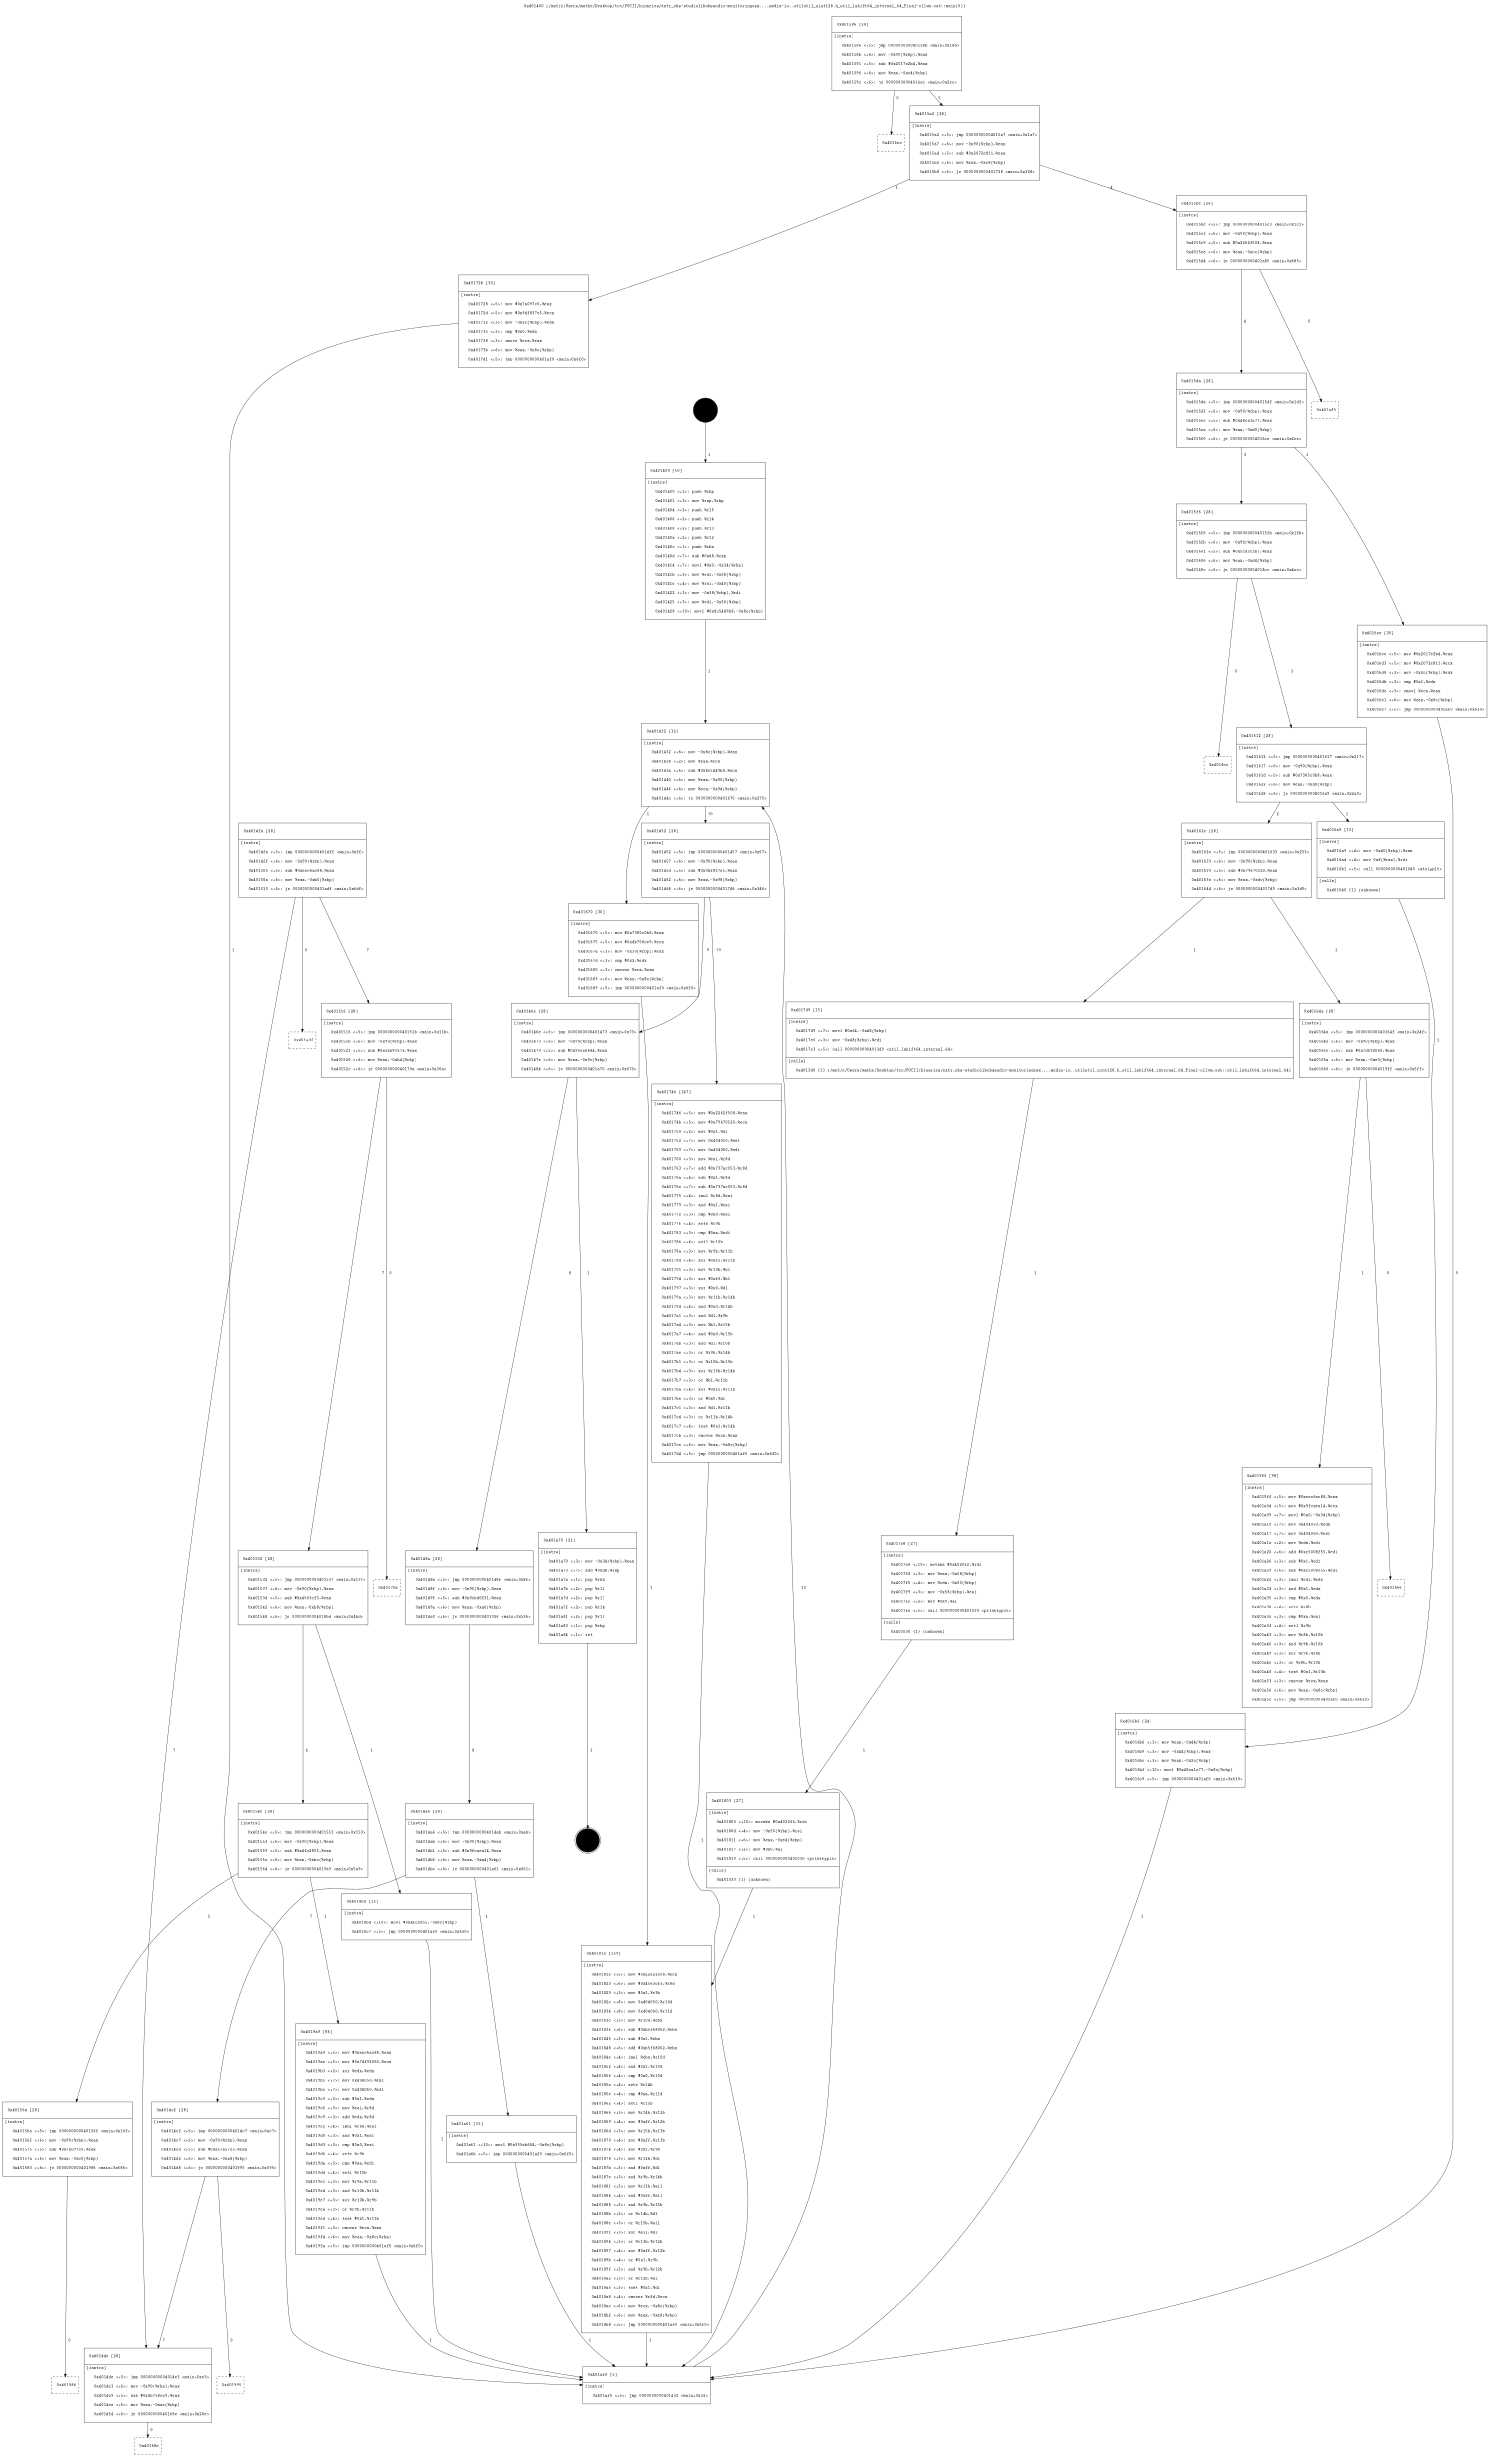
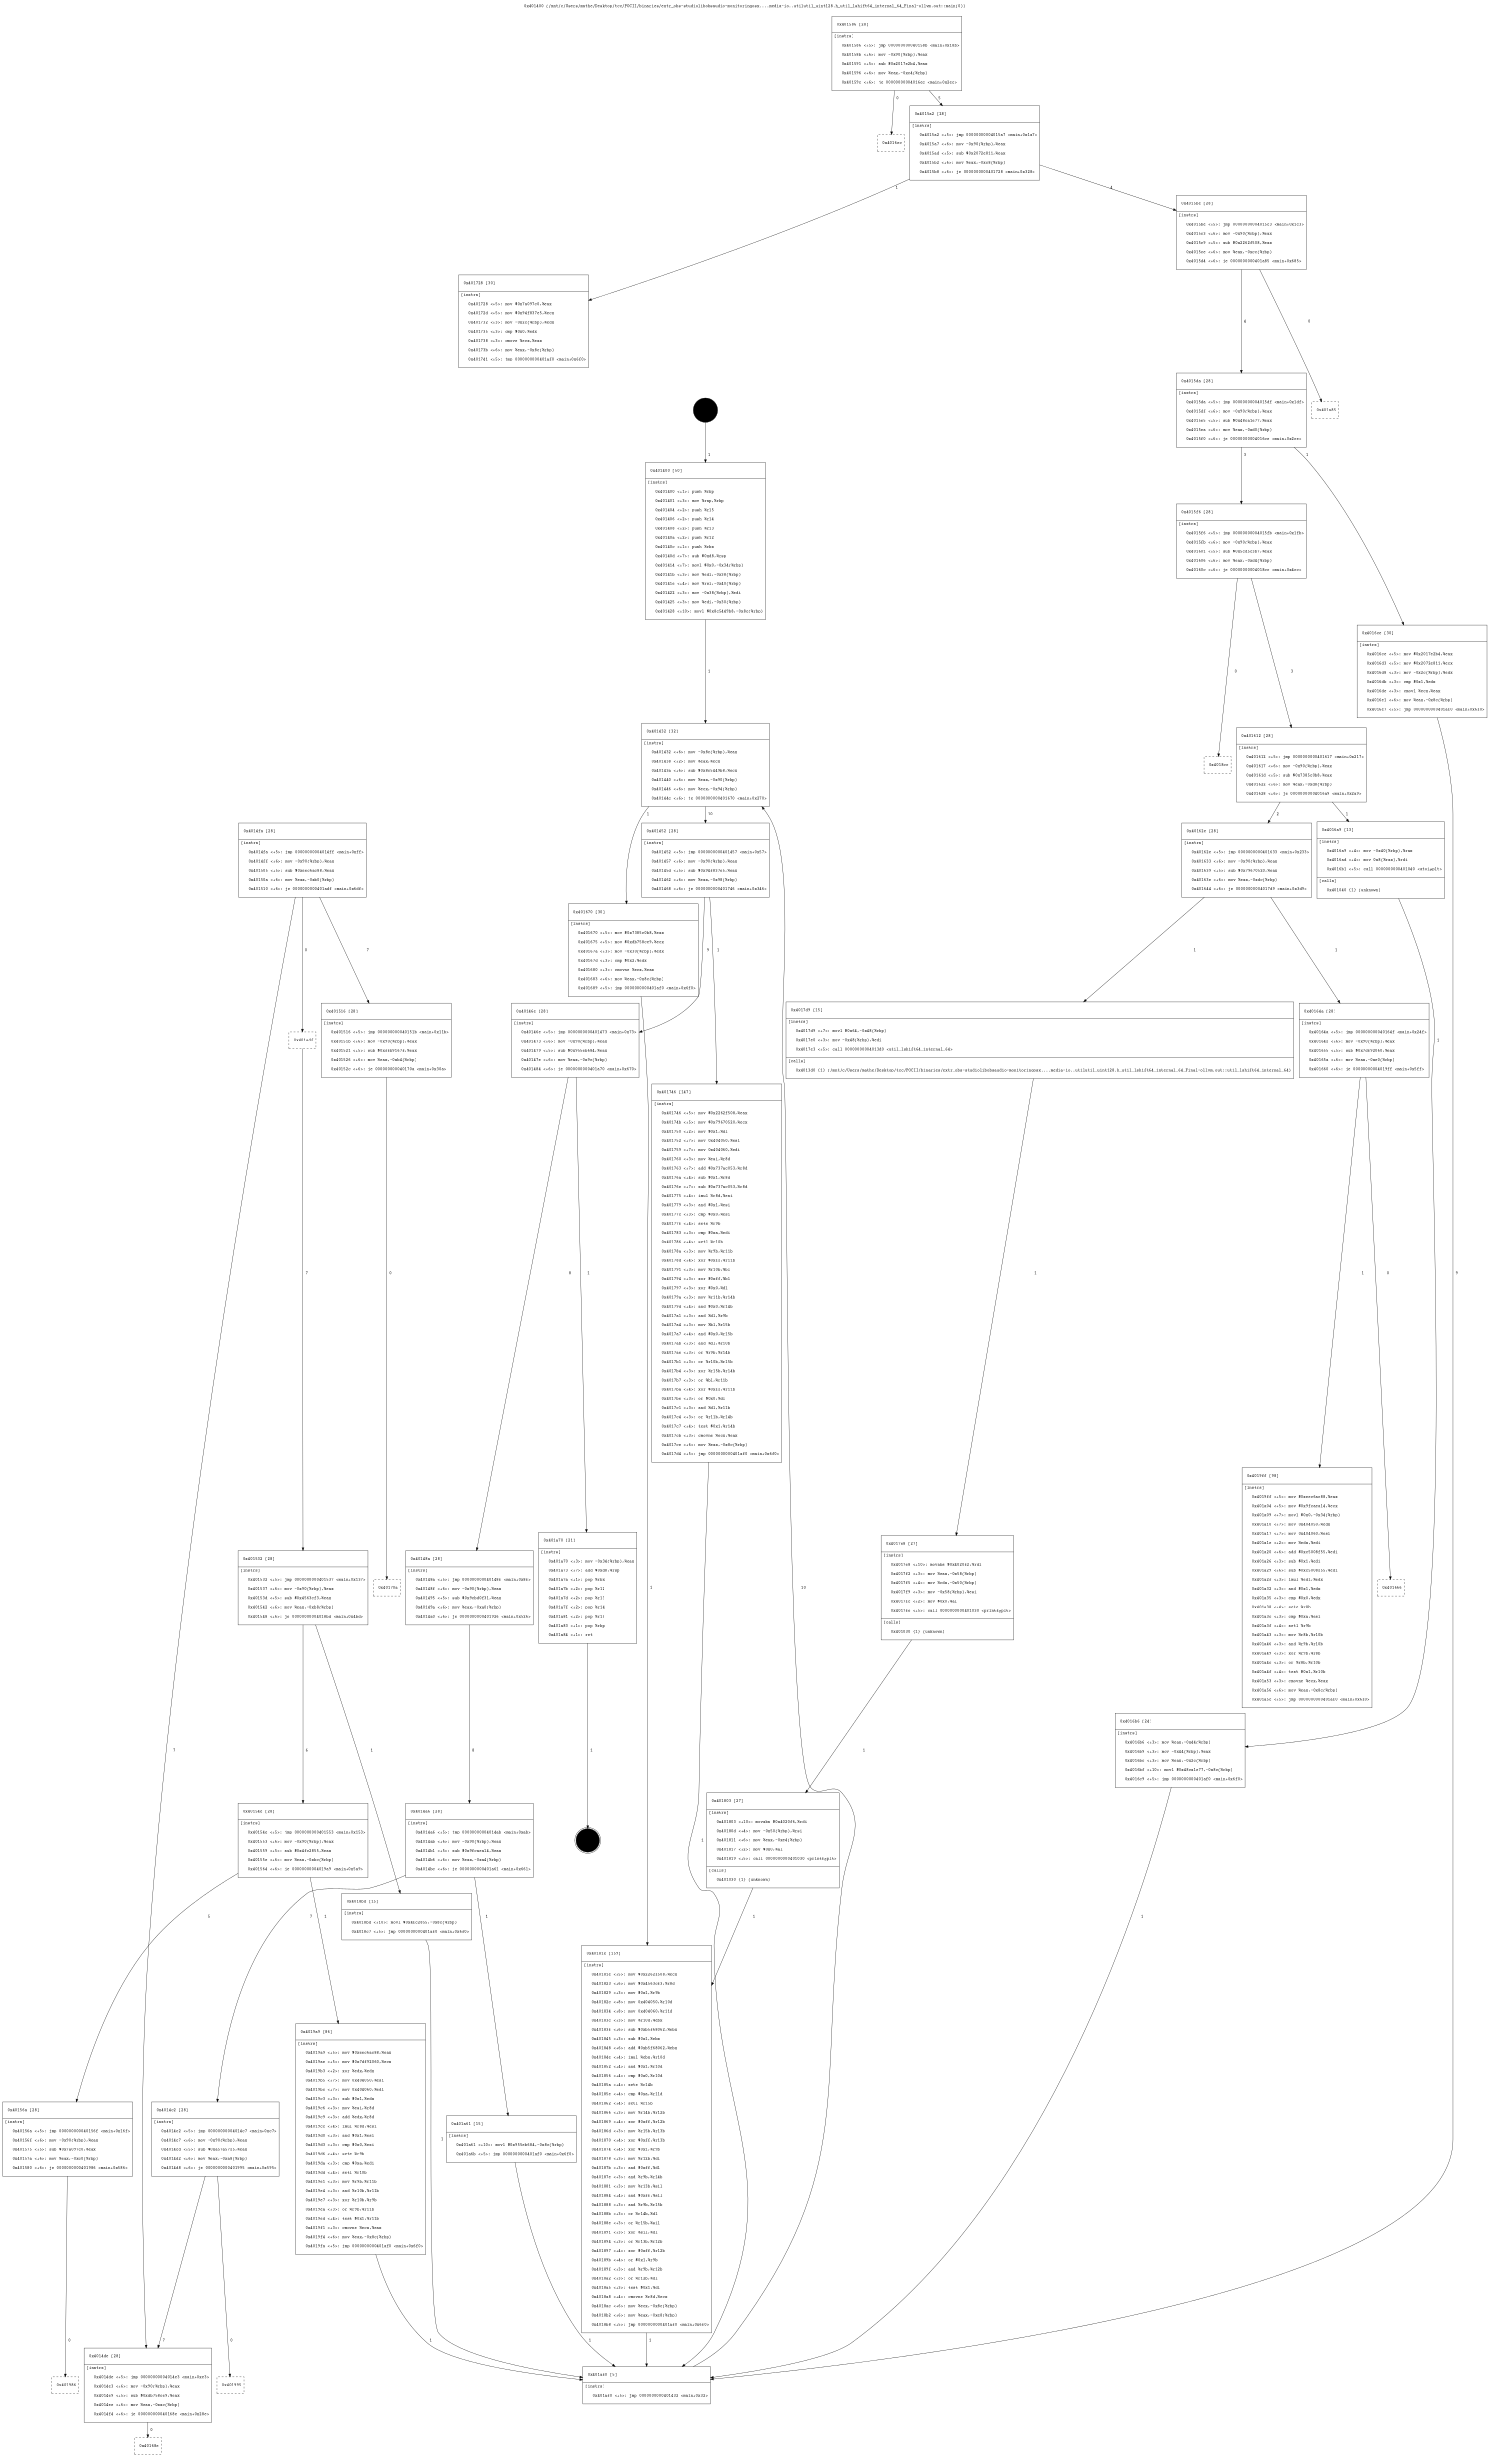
(717, 950) -> (717, 950)
(345, 1313) -> (303, 1298)
(230, 1407) -> none
